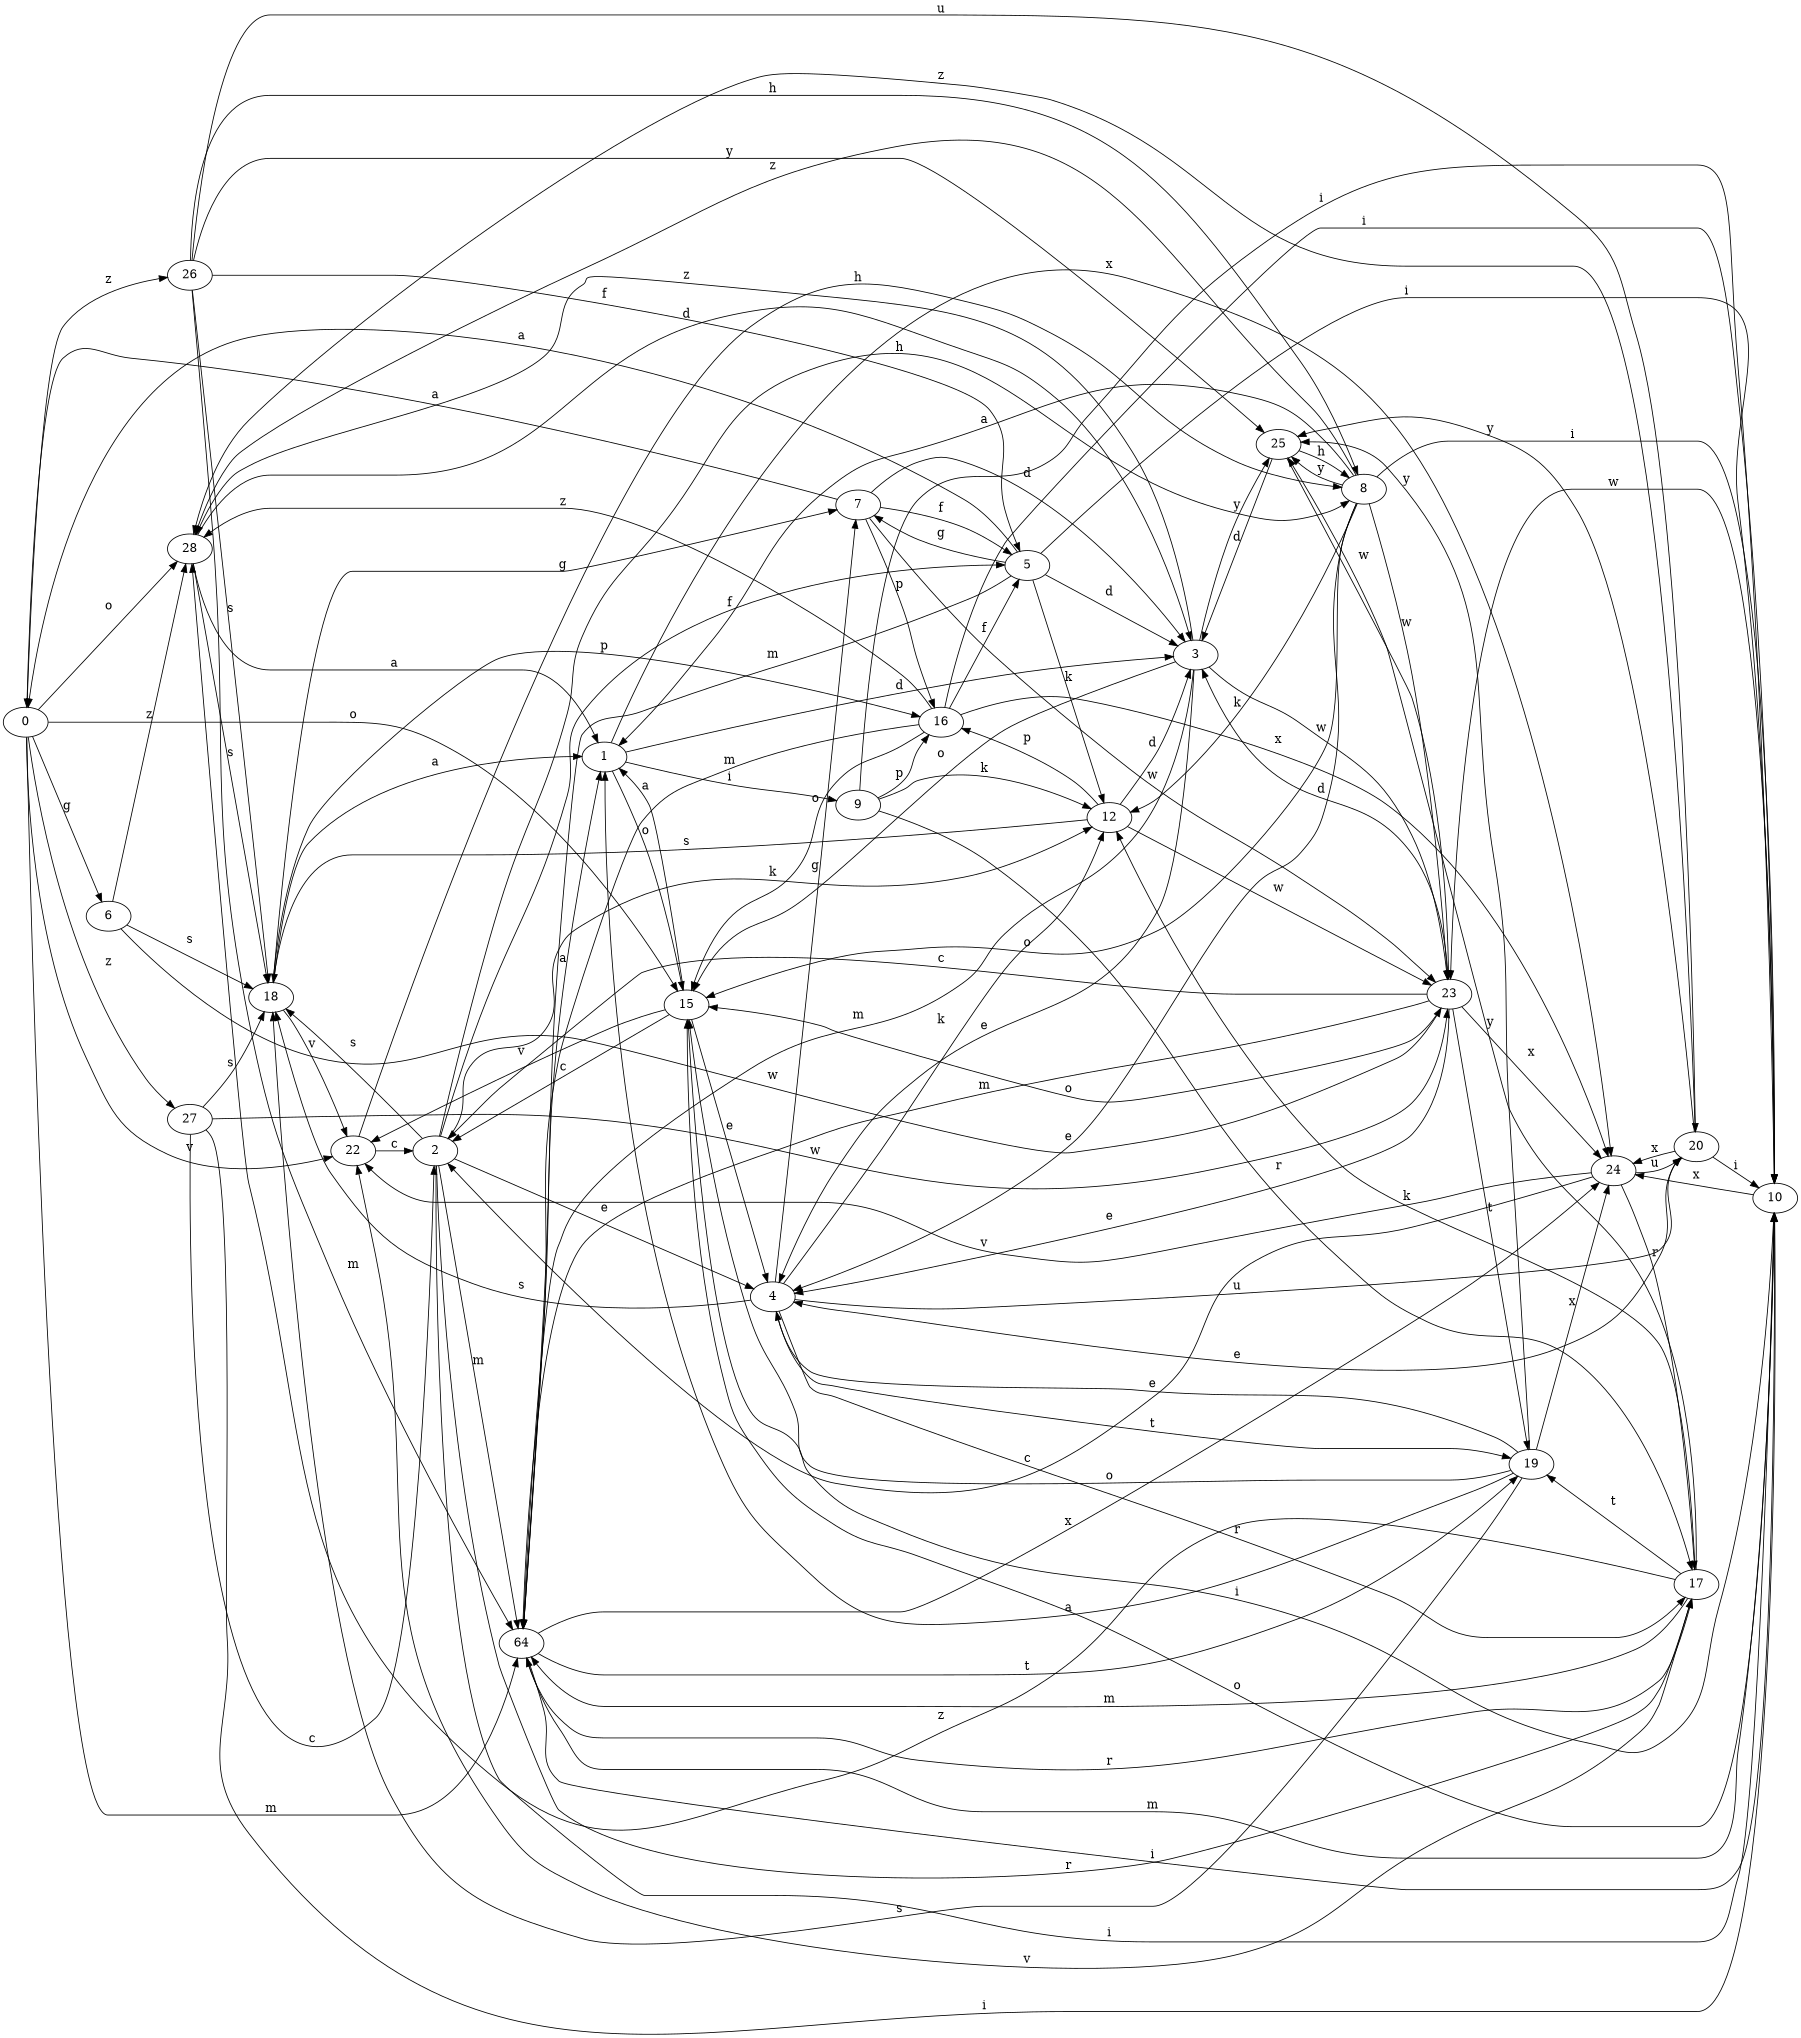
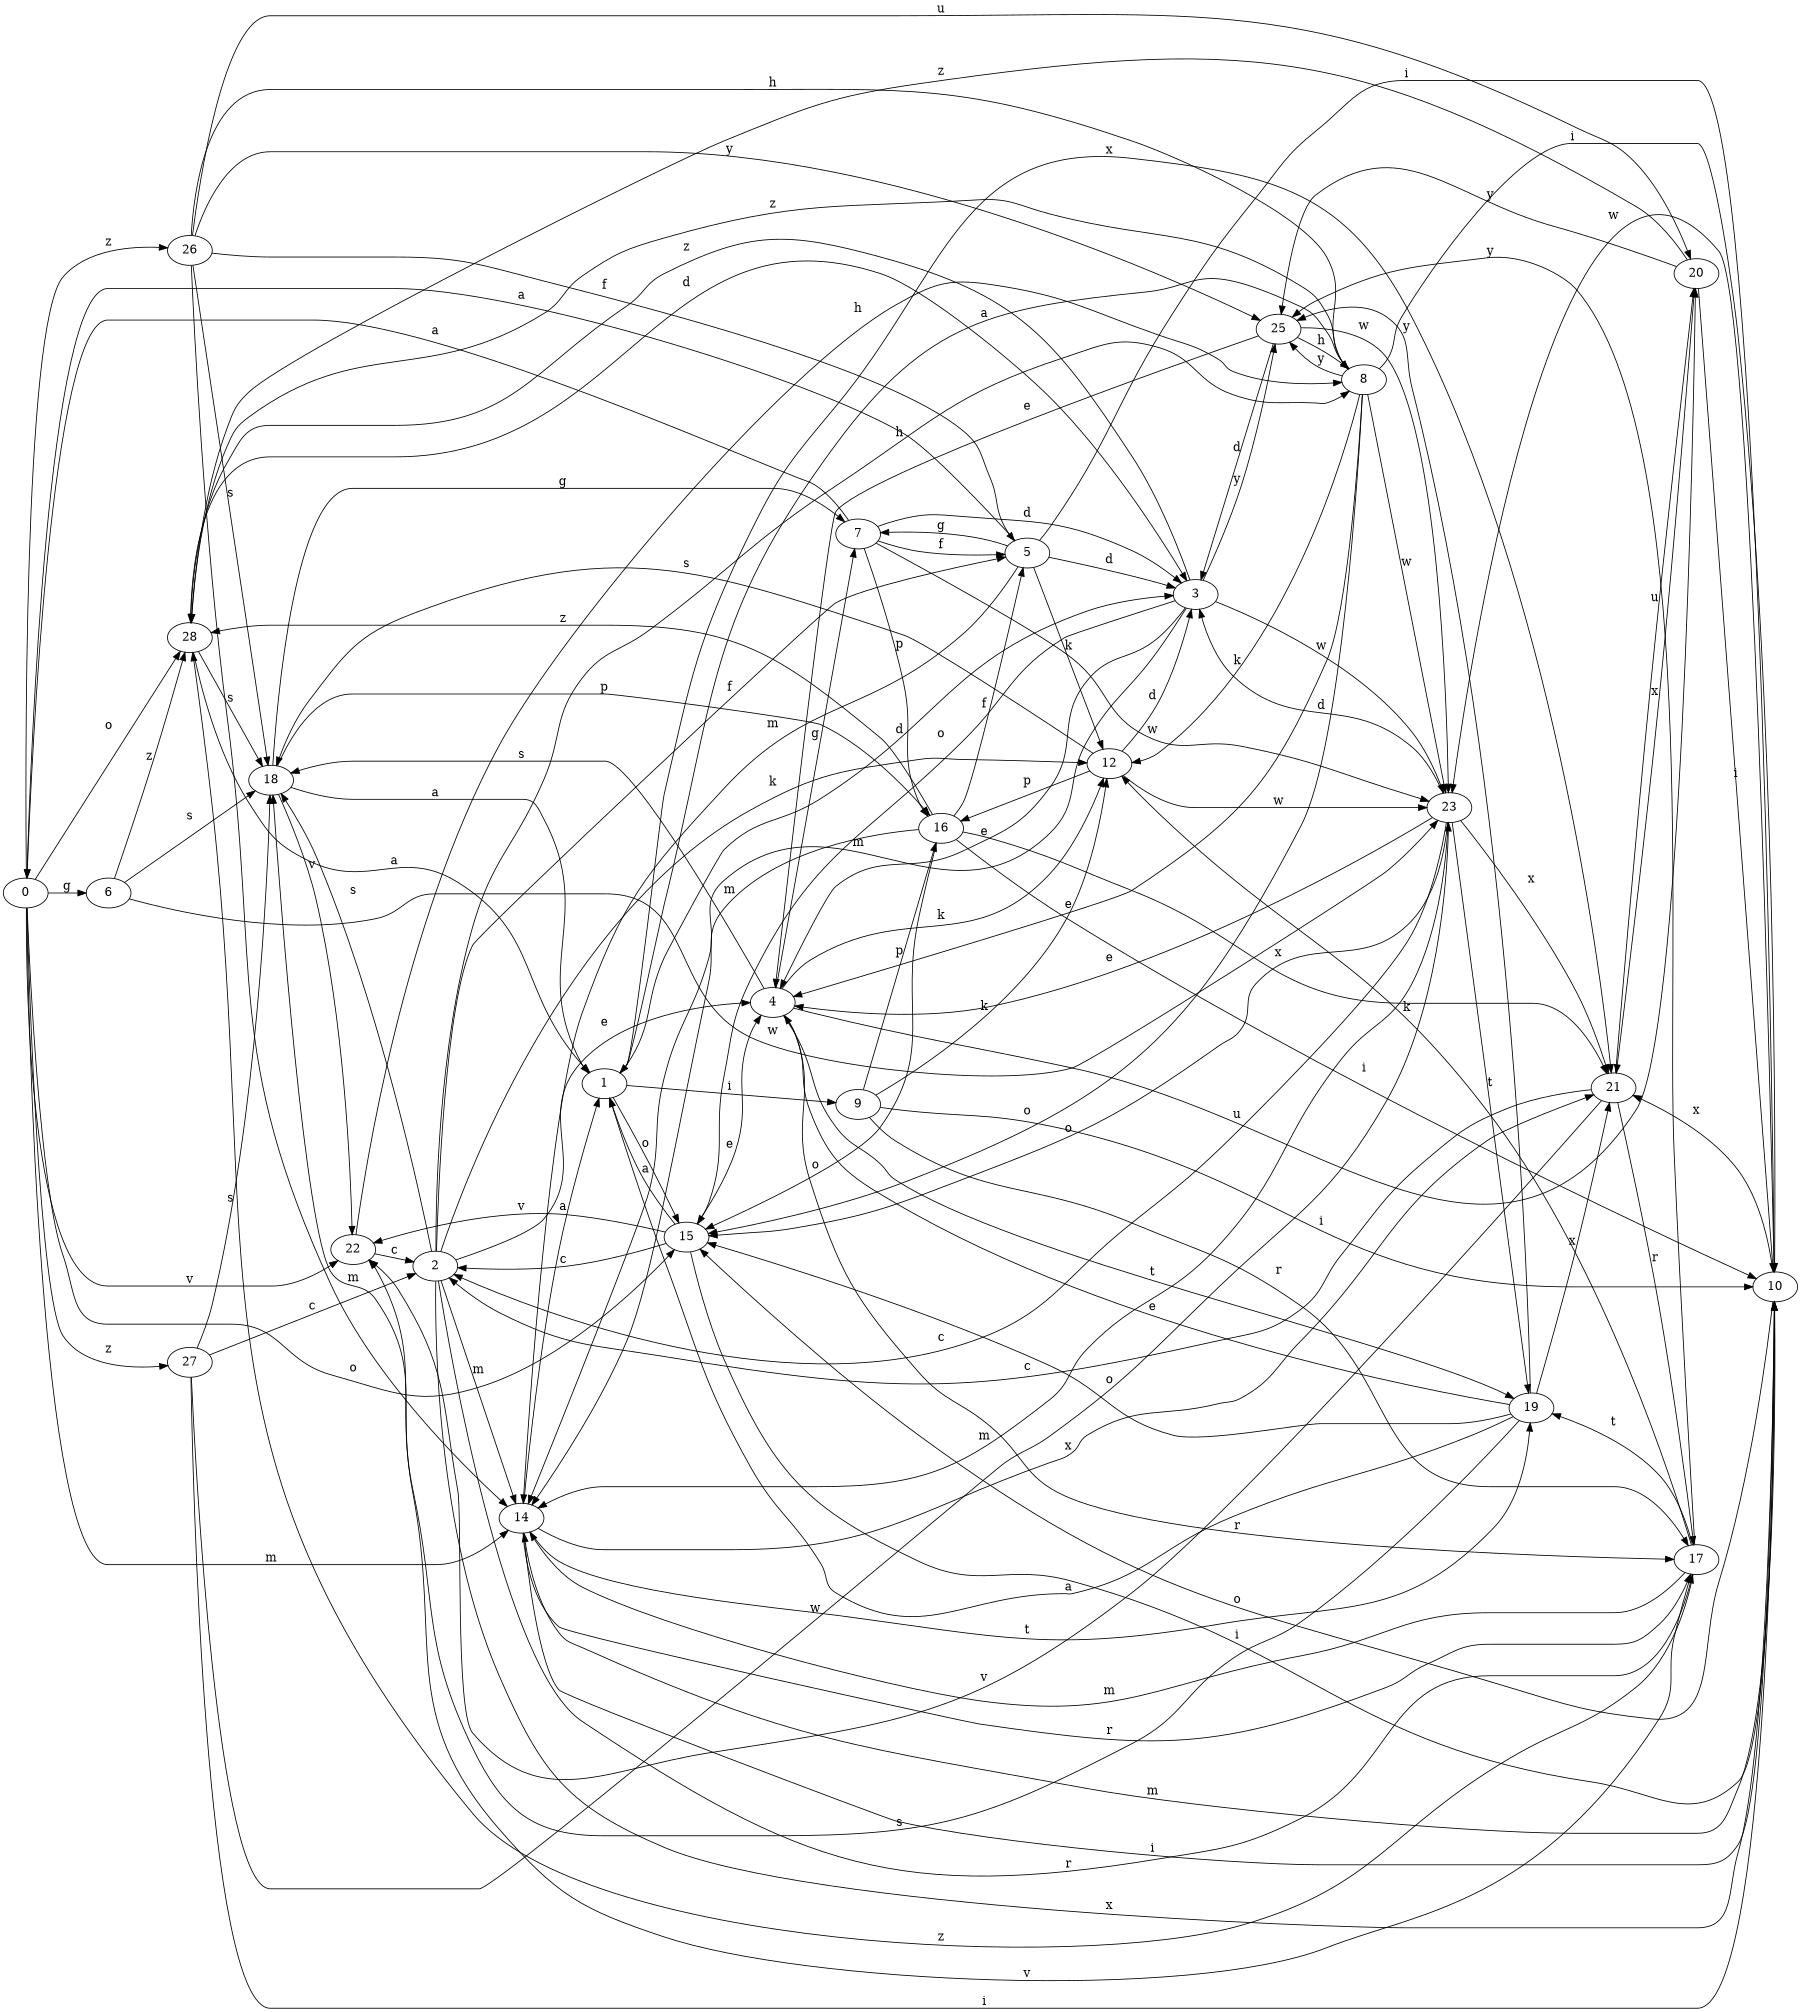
(1614, 1171) -> (1614, 1088)
(1302, 1367) -> (850, 501)
(522, 1643) -> (522, 1518)
(1109, 1933) -> (1109, 1906)
